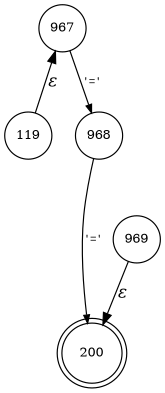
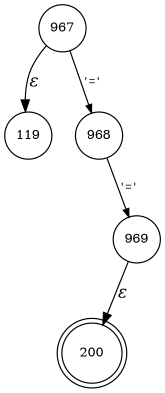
(43, 88) -> (30, 71)
(83, 236) -> (116, 184)
